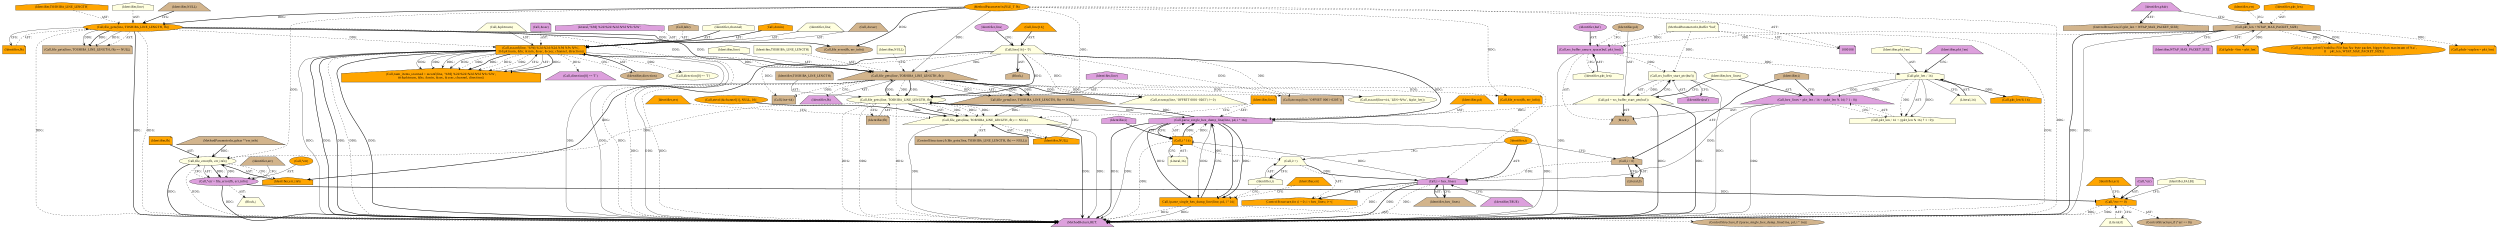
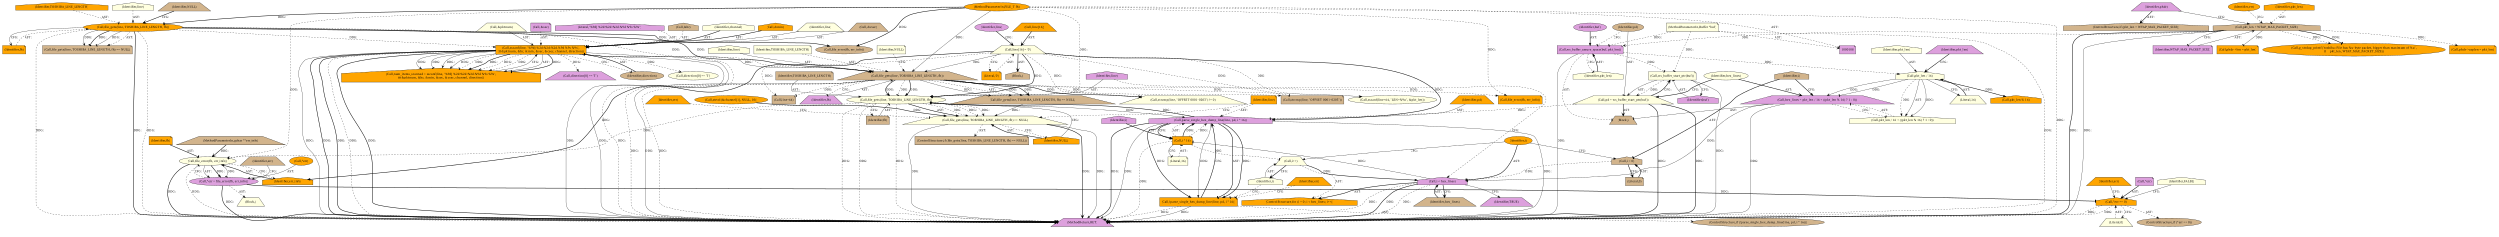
none -> (992, 76)
(1472, 192) -> (1480, 188)
